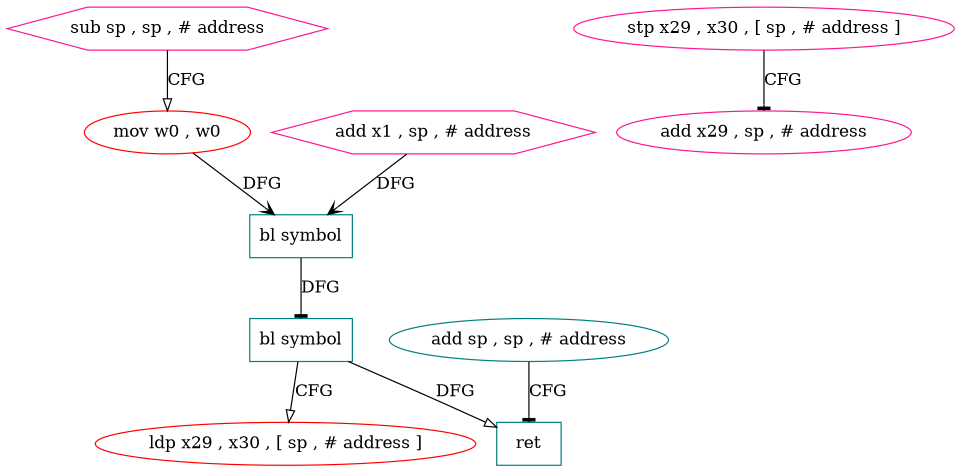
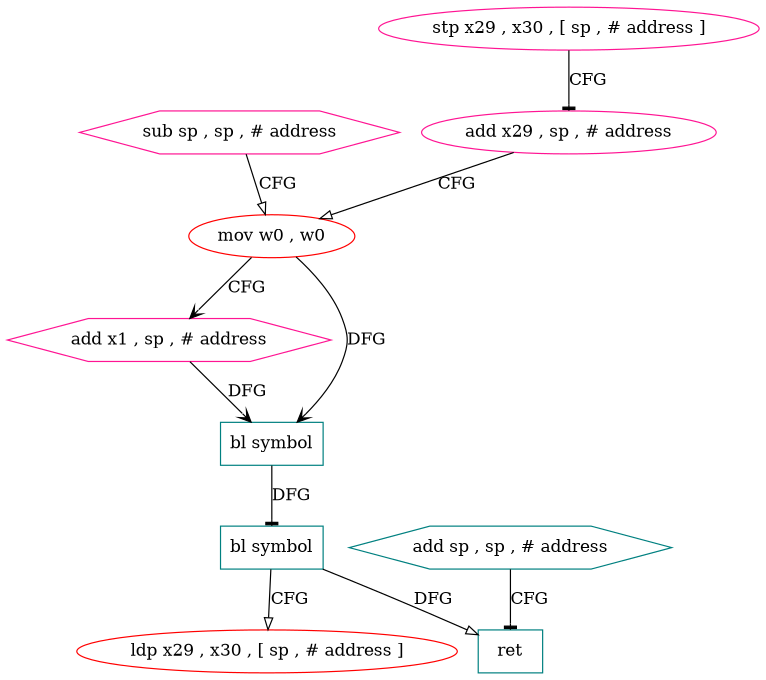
none -> (422, 184)
none -> (225, 284)
(529, 340) -> (510, 548)
